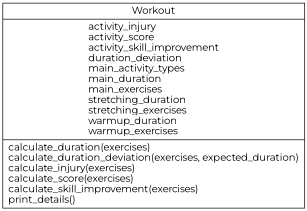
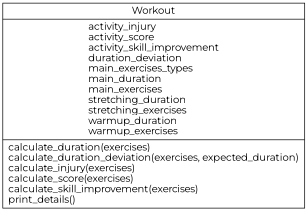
(137, 69) -> (141, 69)
